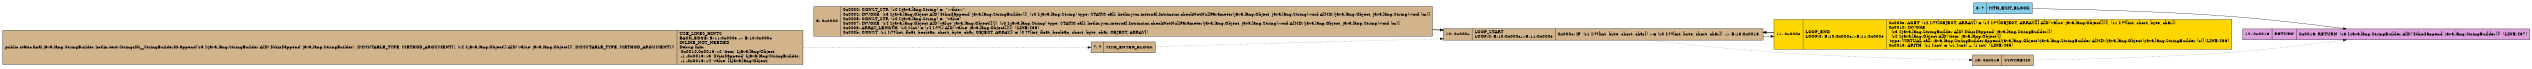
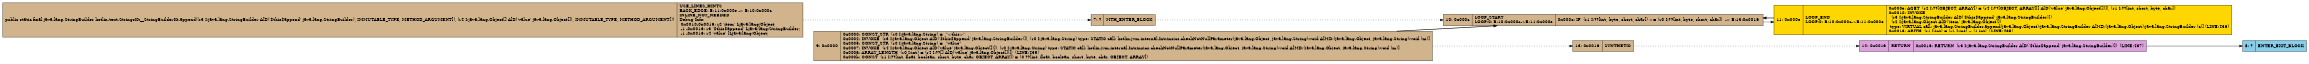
(2009, 8) -> (2281, 46)
(2188, 14) -> (2193, 46)
(1809, 54) -> (1501, 46)
